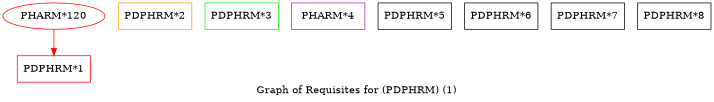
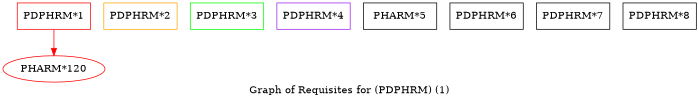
(328, 16) -> (314, 16)
(415, 16) -> (400, 16)
(54, 39) -> (54, 39)
